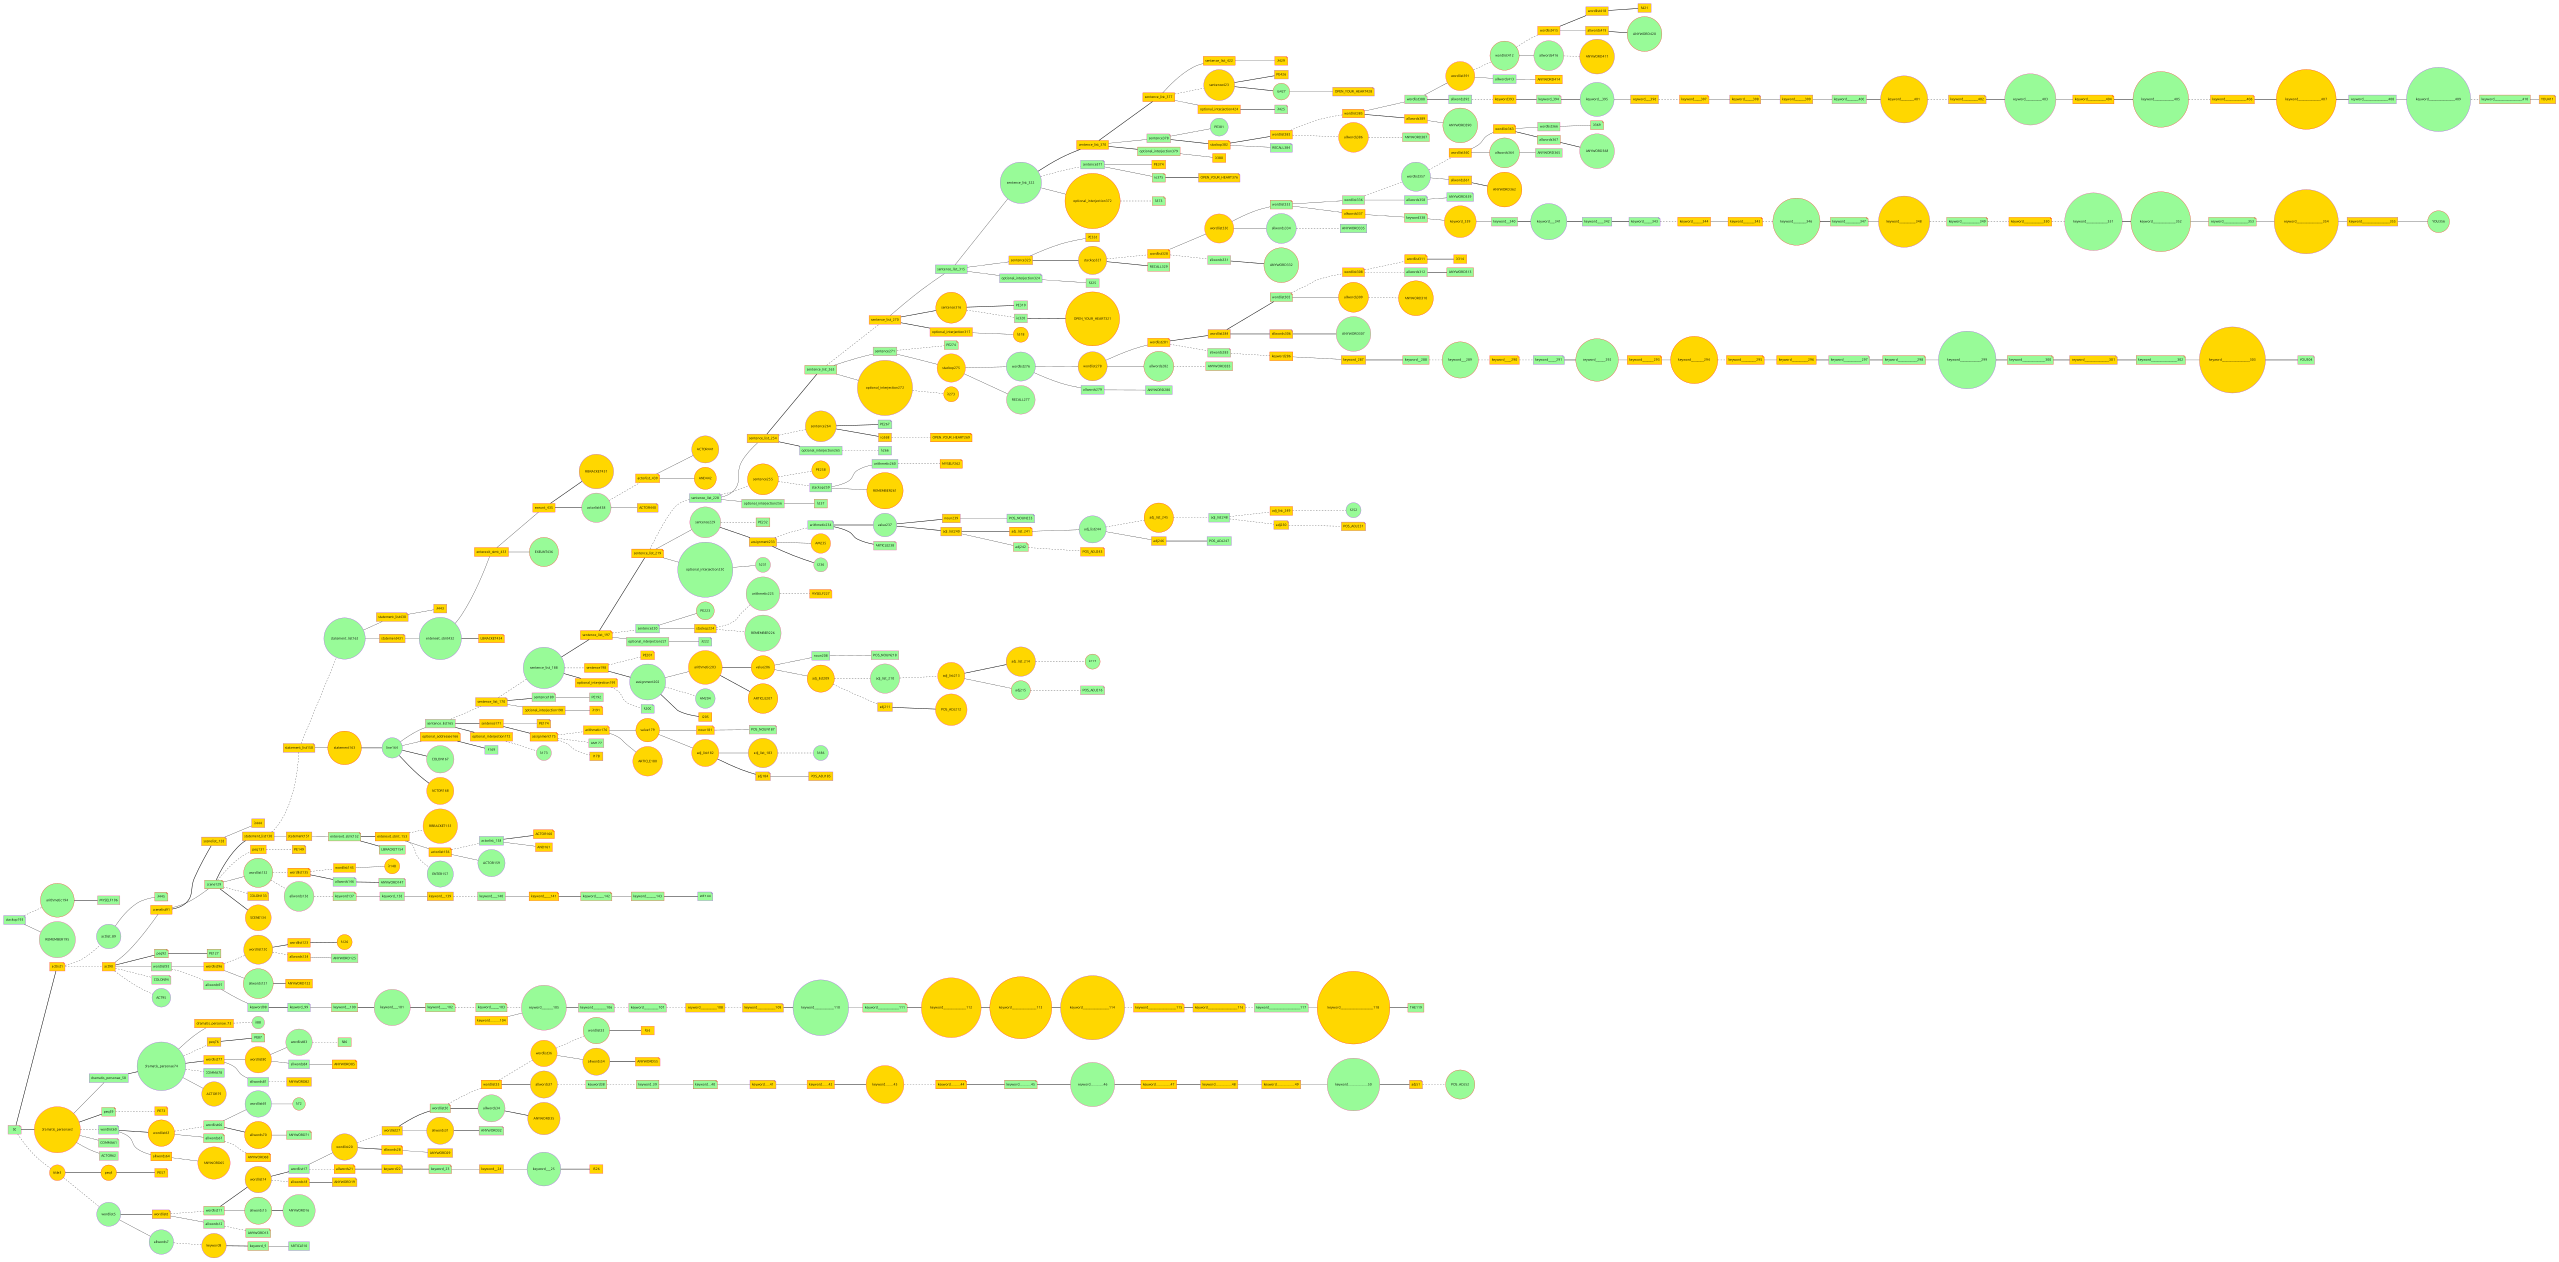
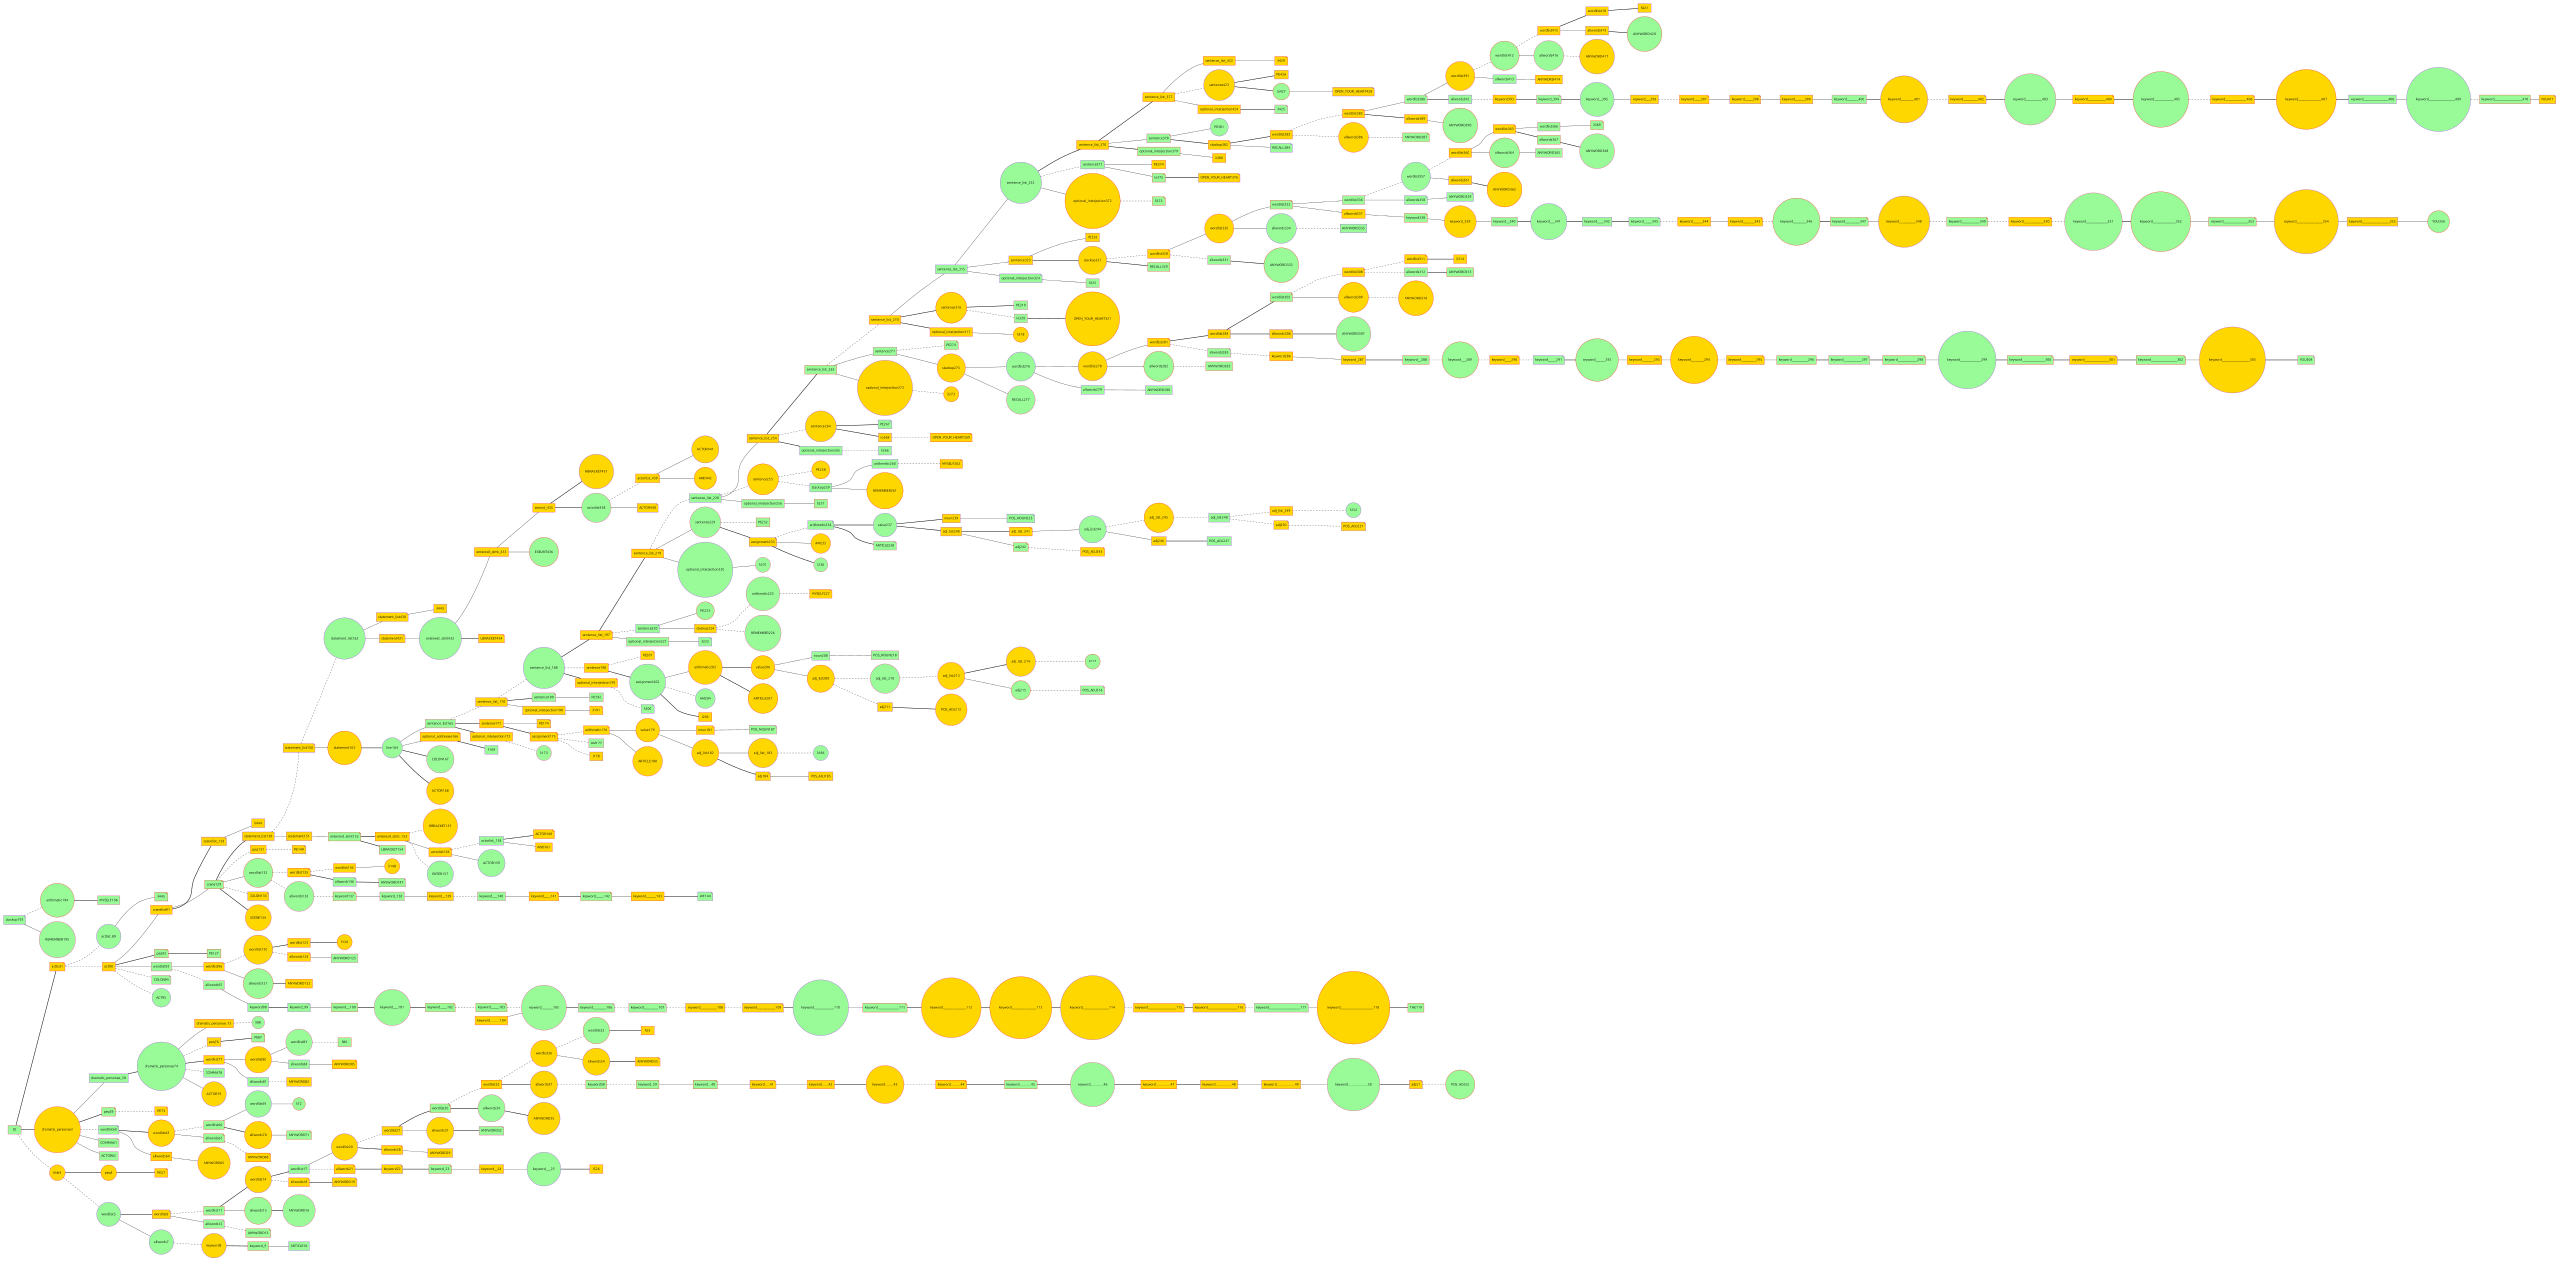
(1796, 360) -> (1796, 360)
(648, 896) -> (648, 896)
